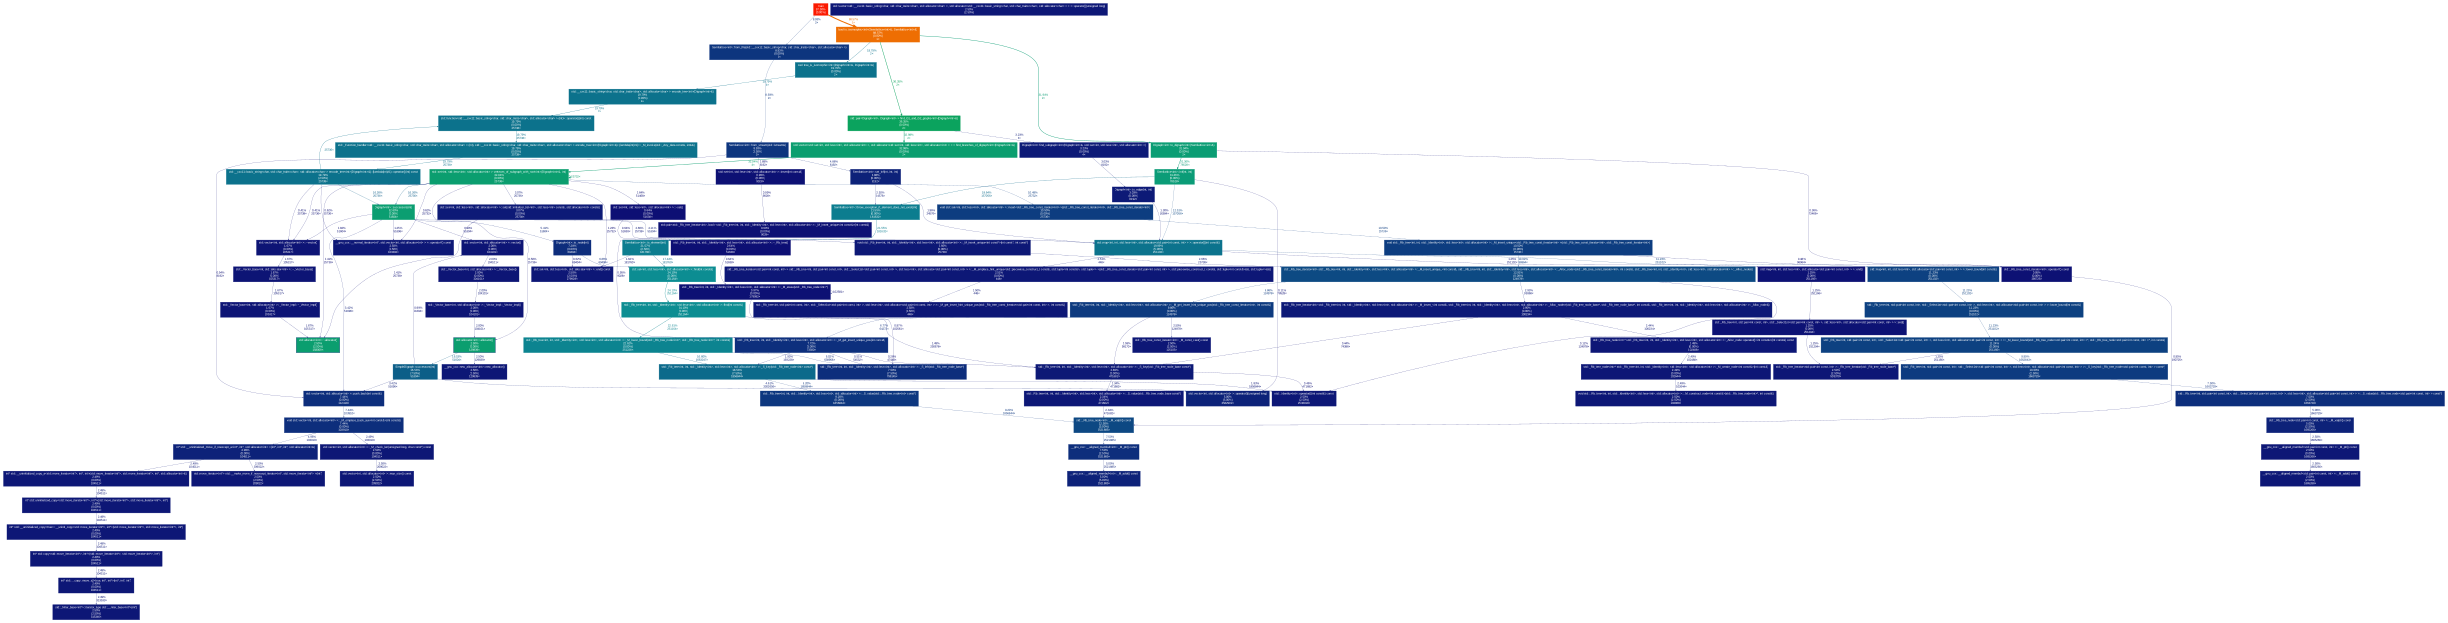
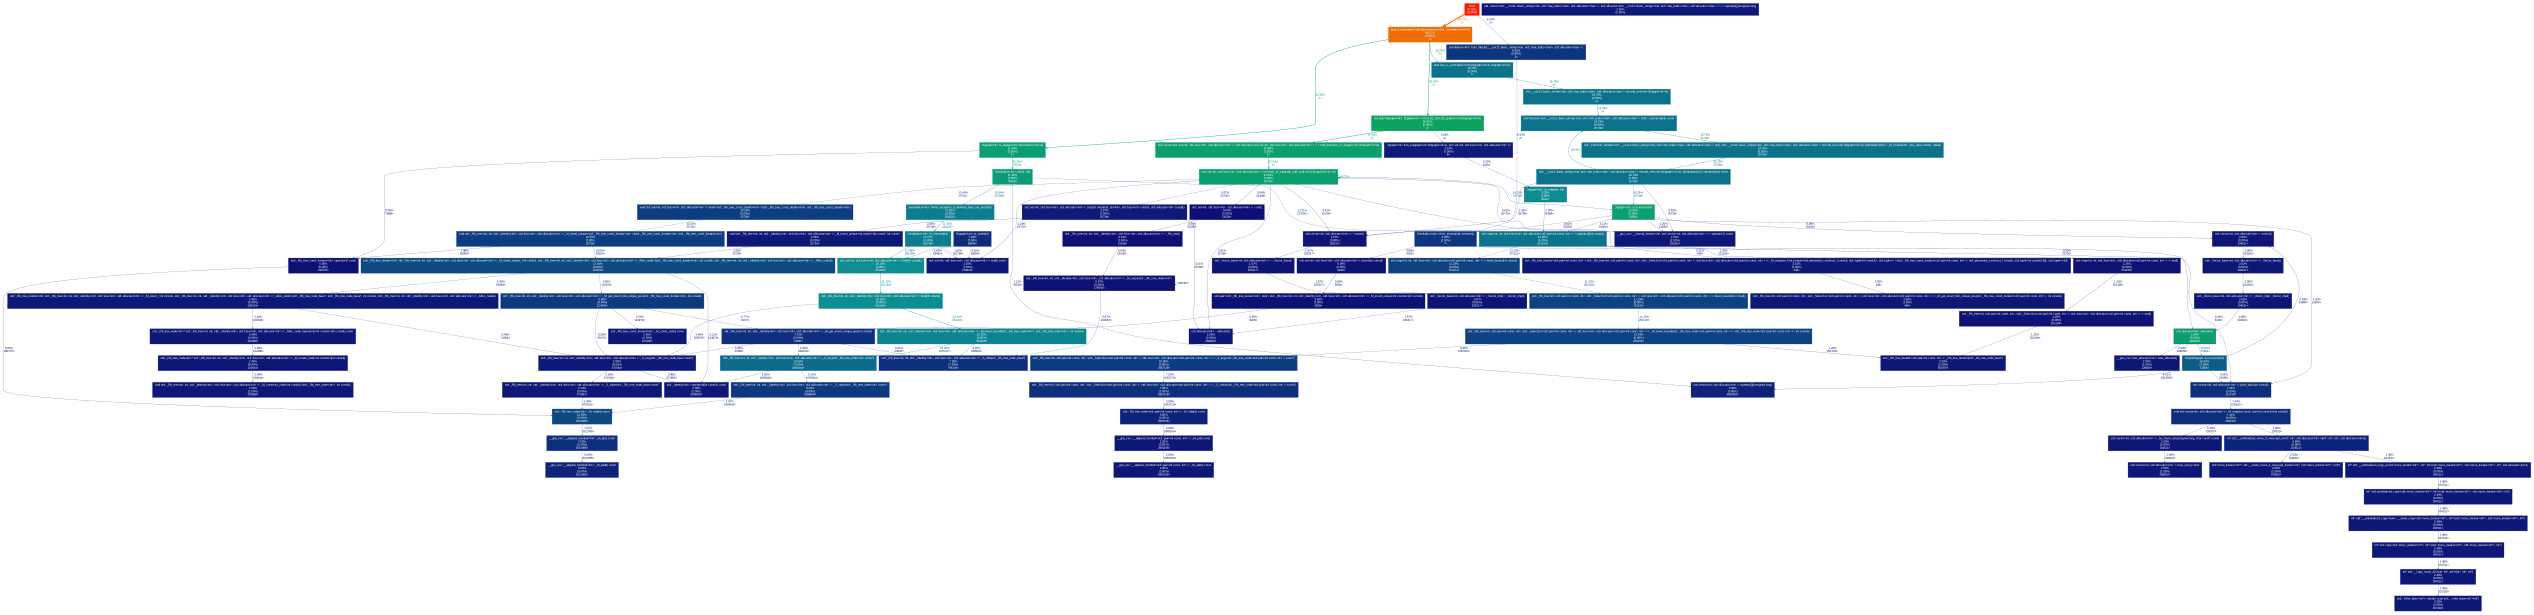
(876, 177) -> none
(1133, 194) -> (1545, 194)
(484, 224) -> none
(318, 345) -> (1211, 336)
